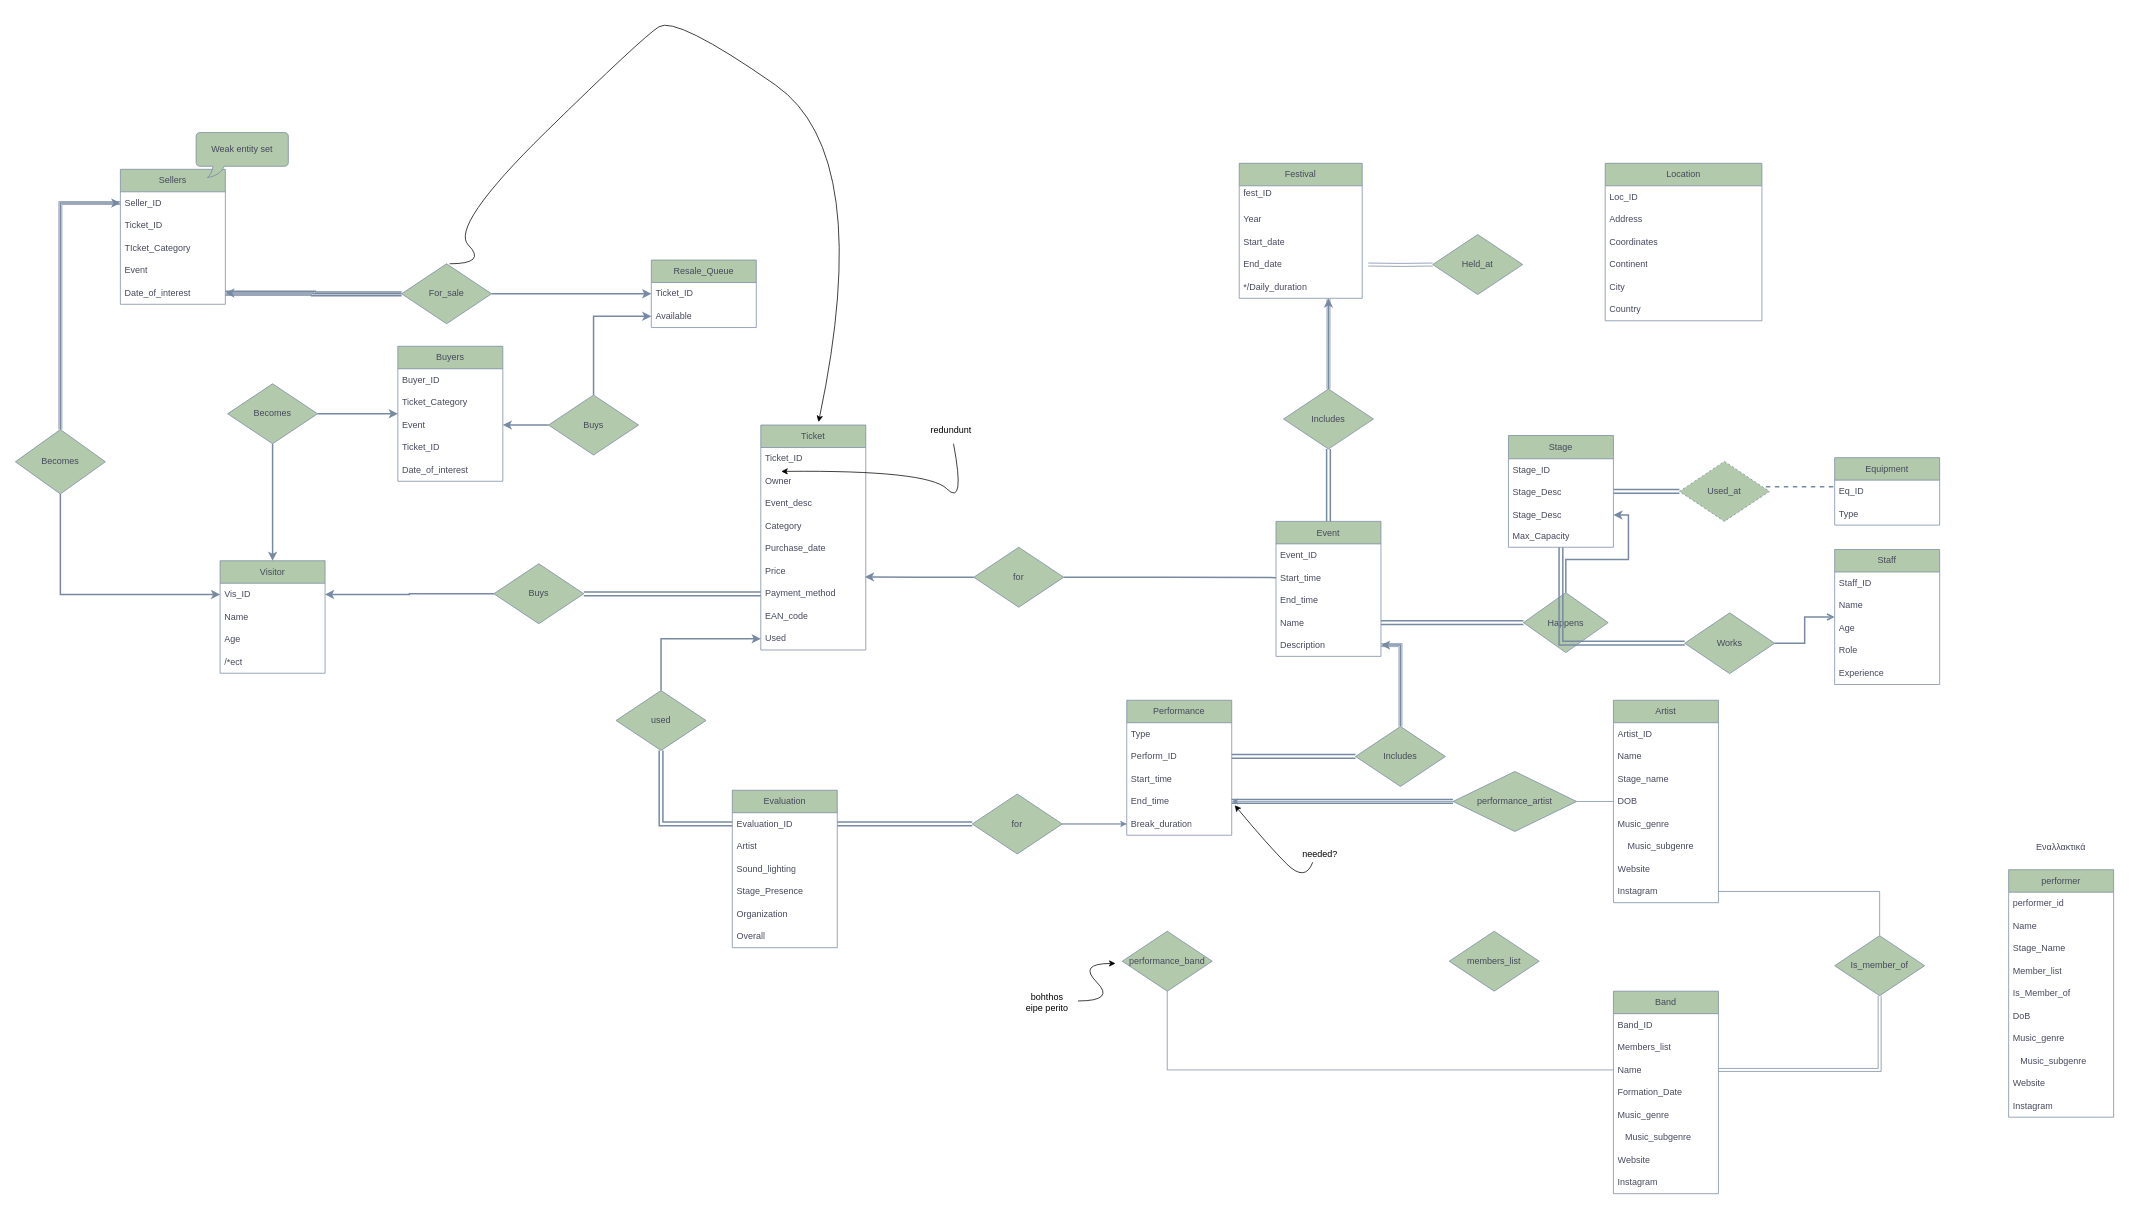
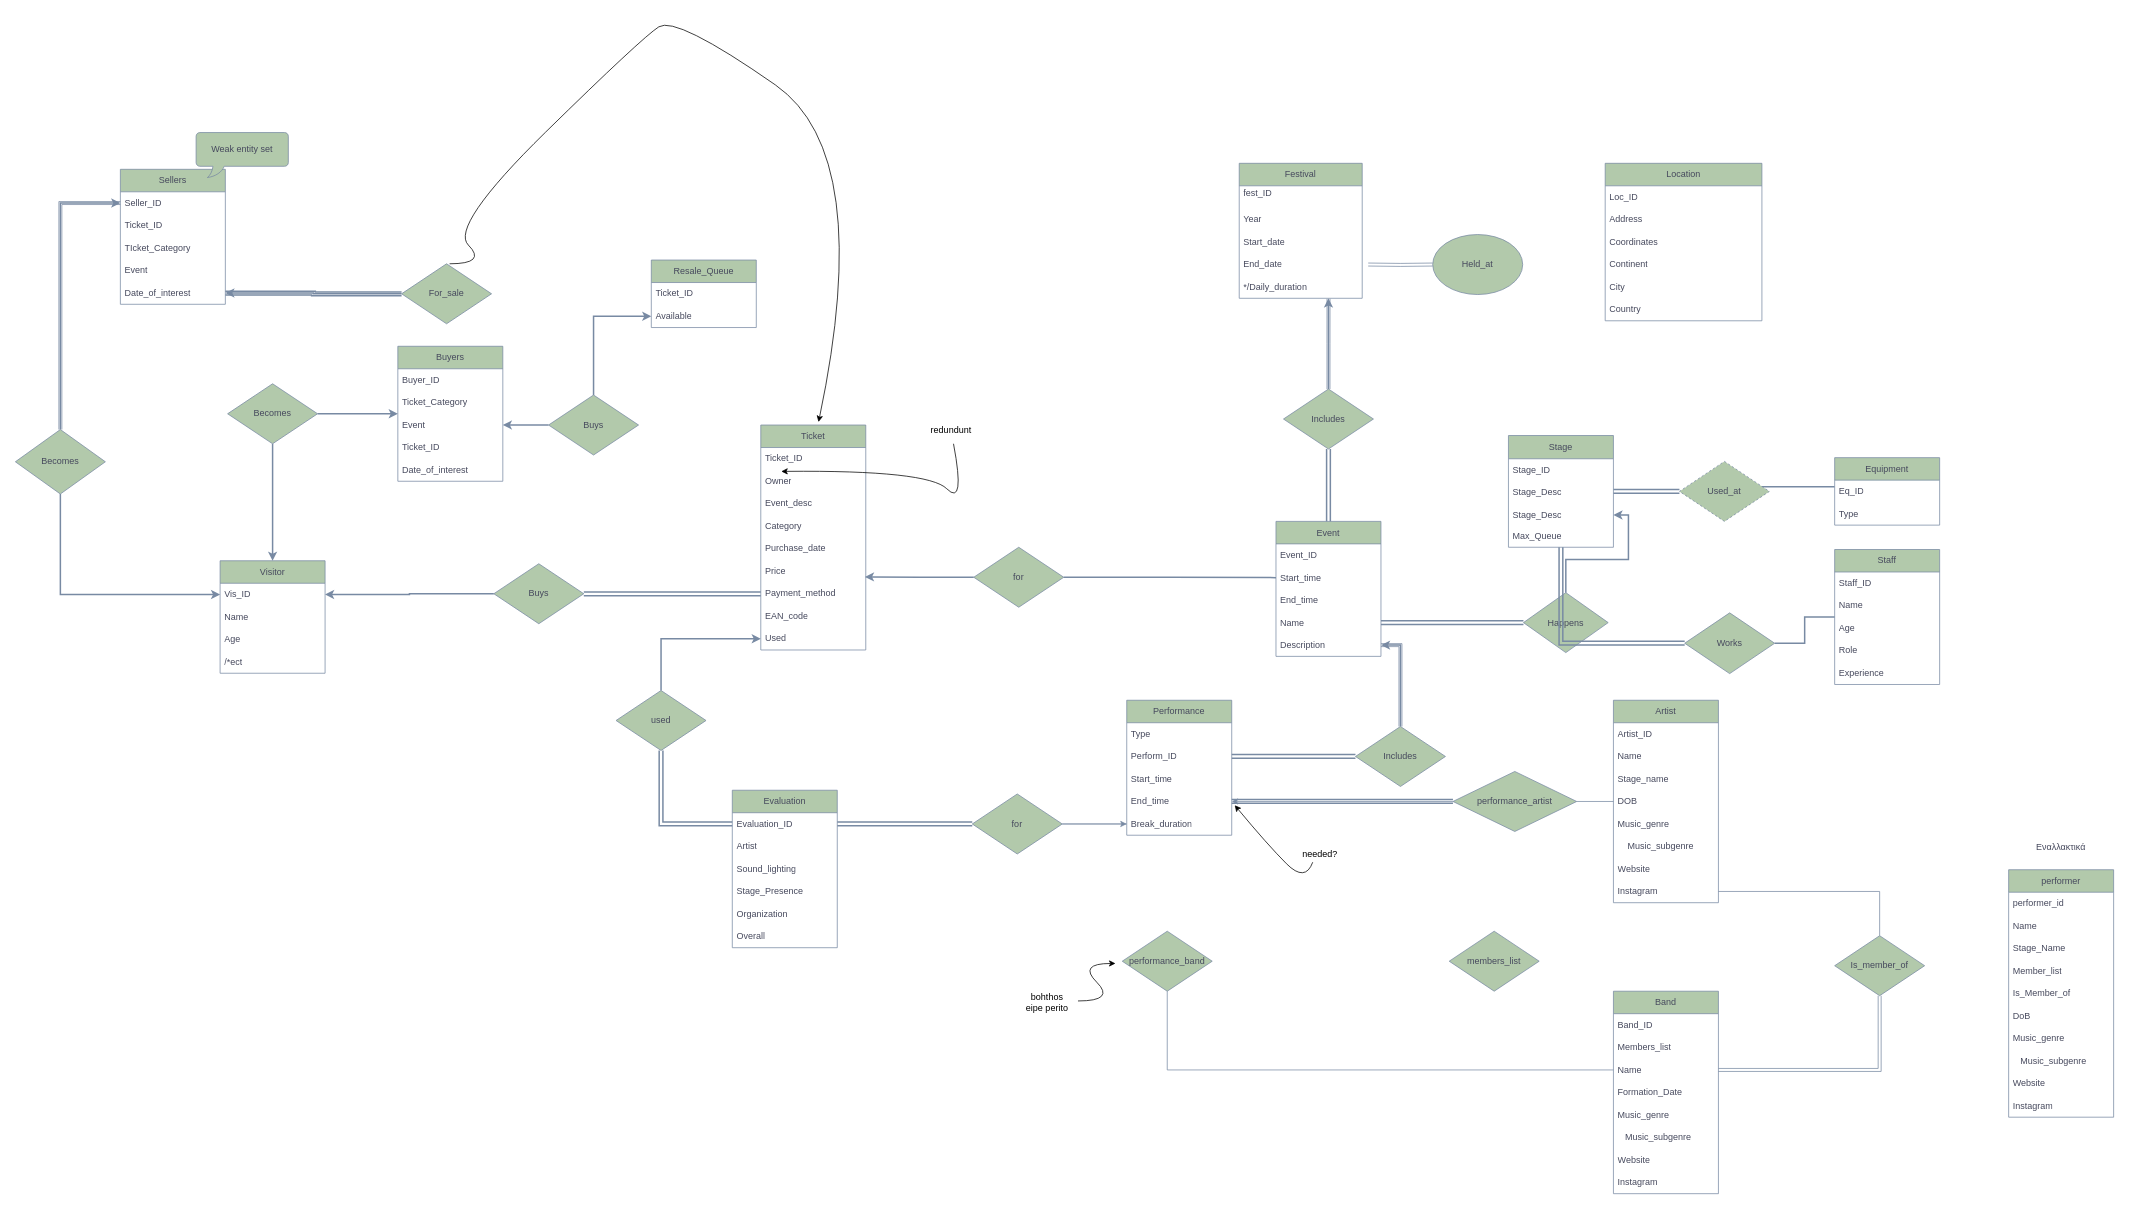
(1478, 264) -> (1478, 264)
(568, 294) -> none
(1796, 487) -> (1796, 487)
(1542, 537) -> (1536, 537)
(1828, 617) -> (1828, 617)
